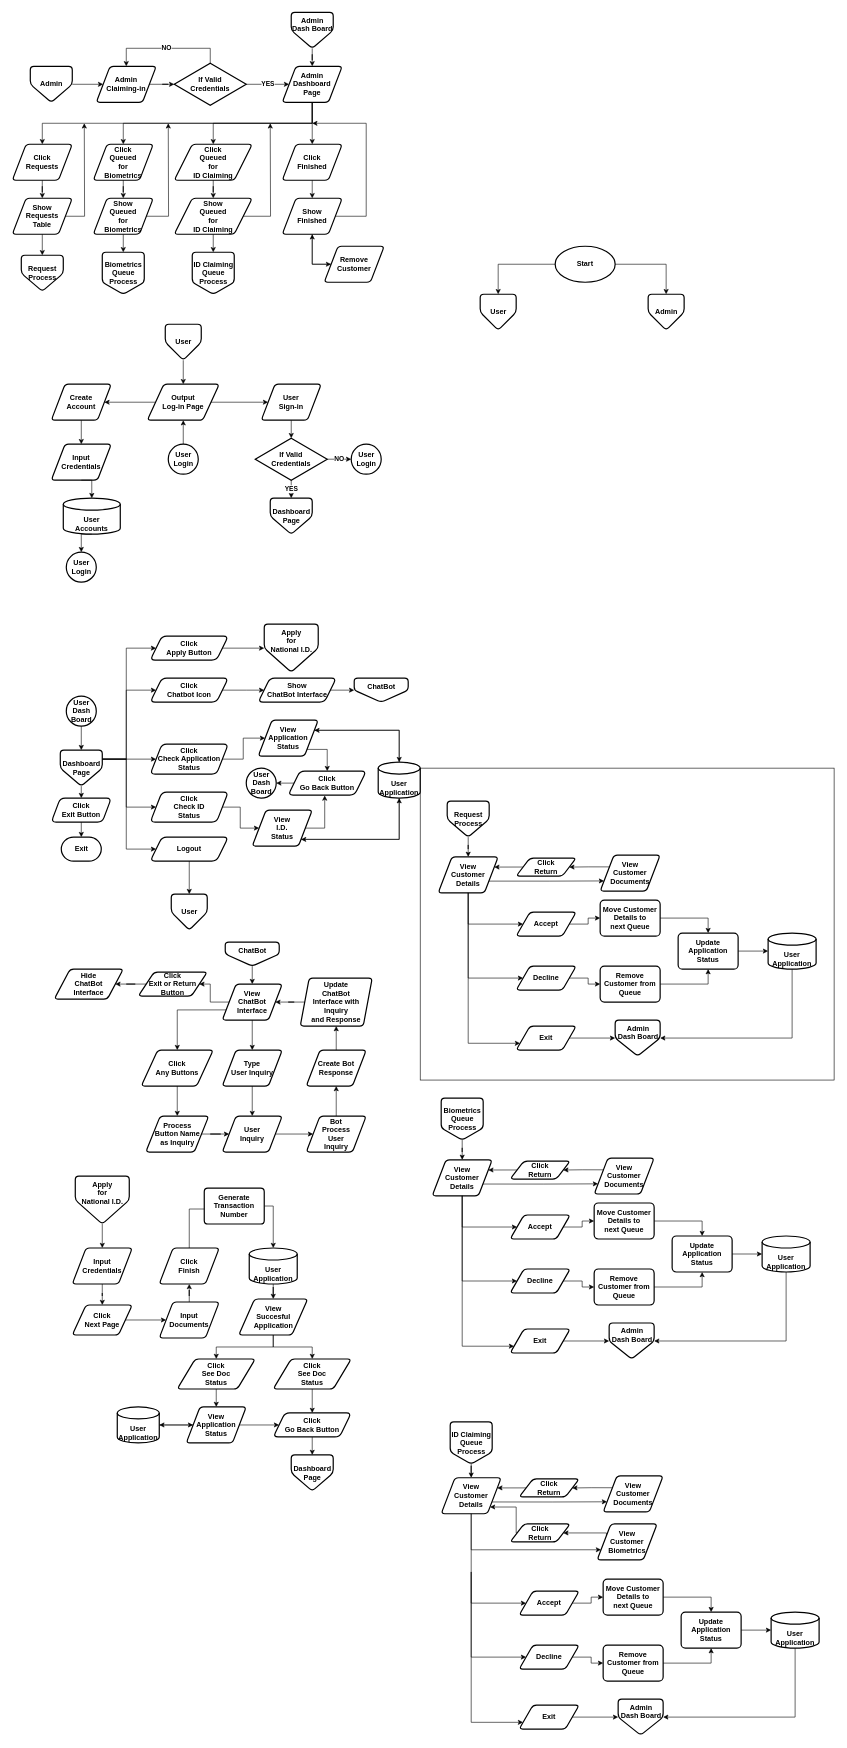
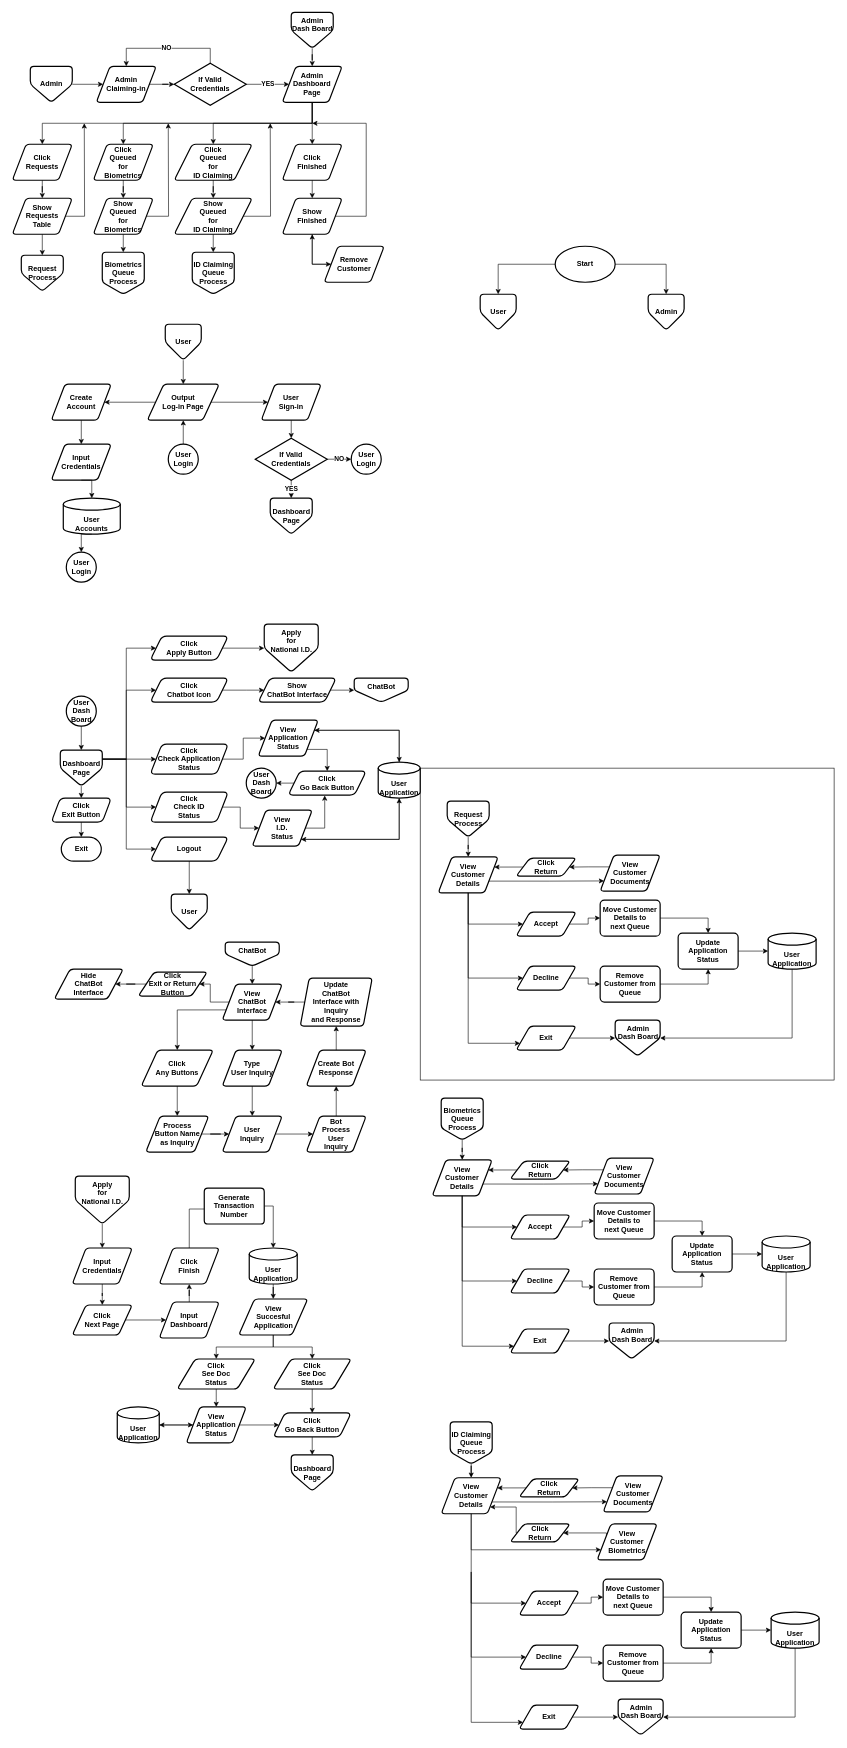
(189, 1320) -> (189, 1320)
